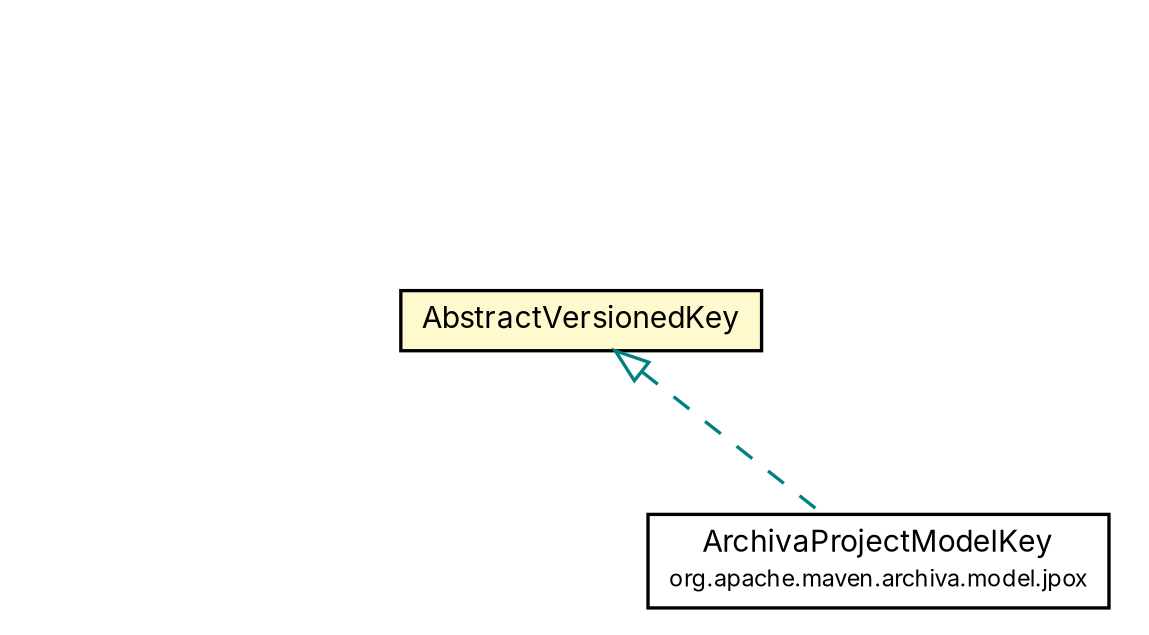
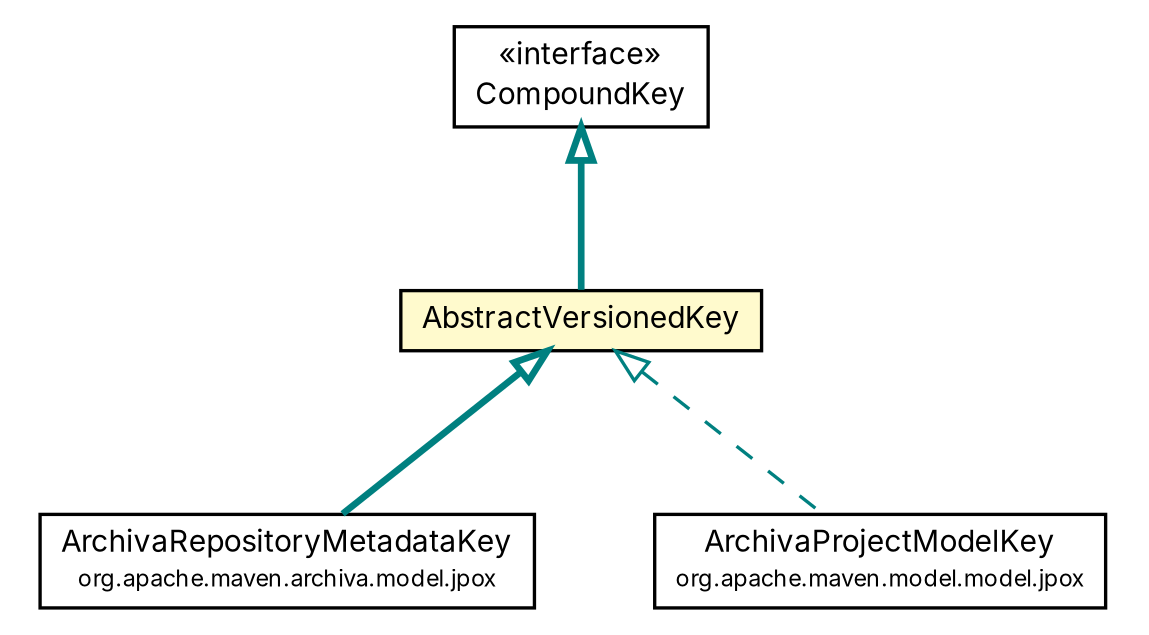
none -> (581, 77)
none -> (287, 561)
(878, 580) -> (880, 580)
